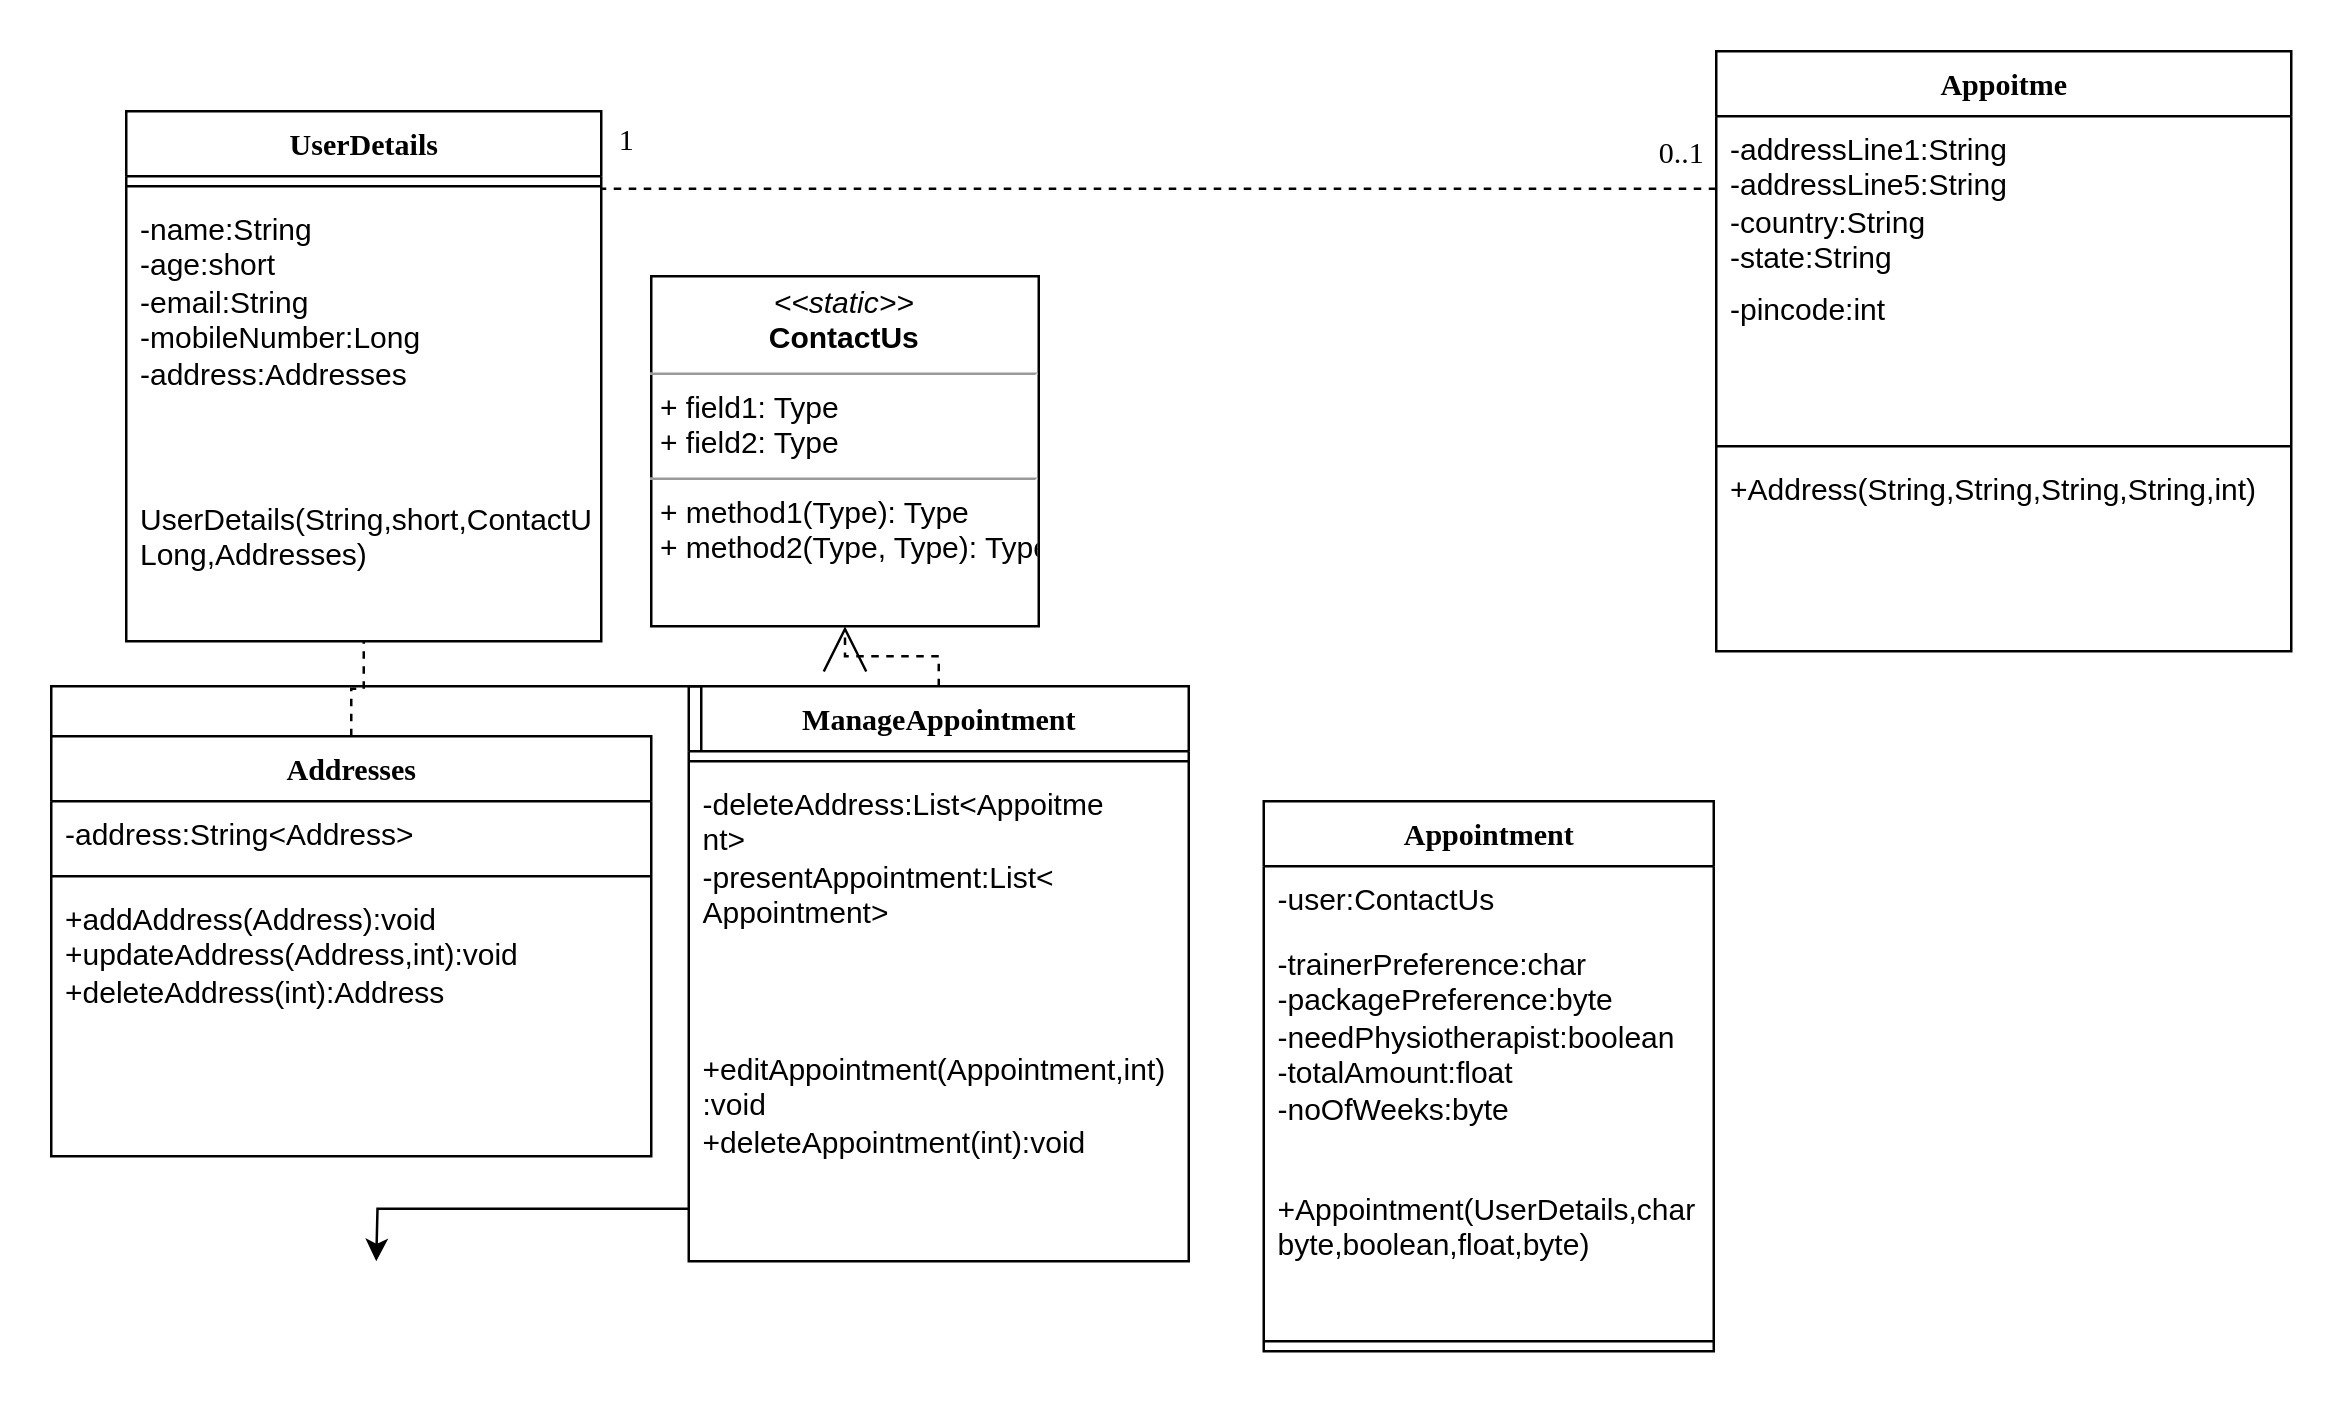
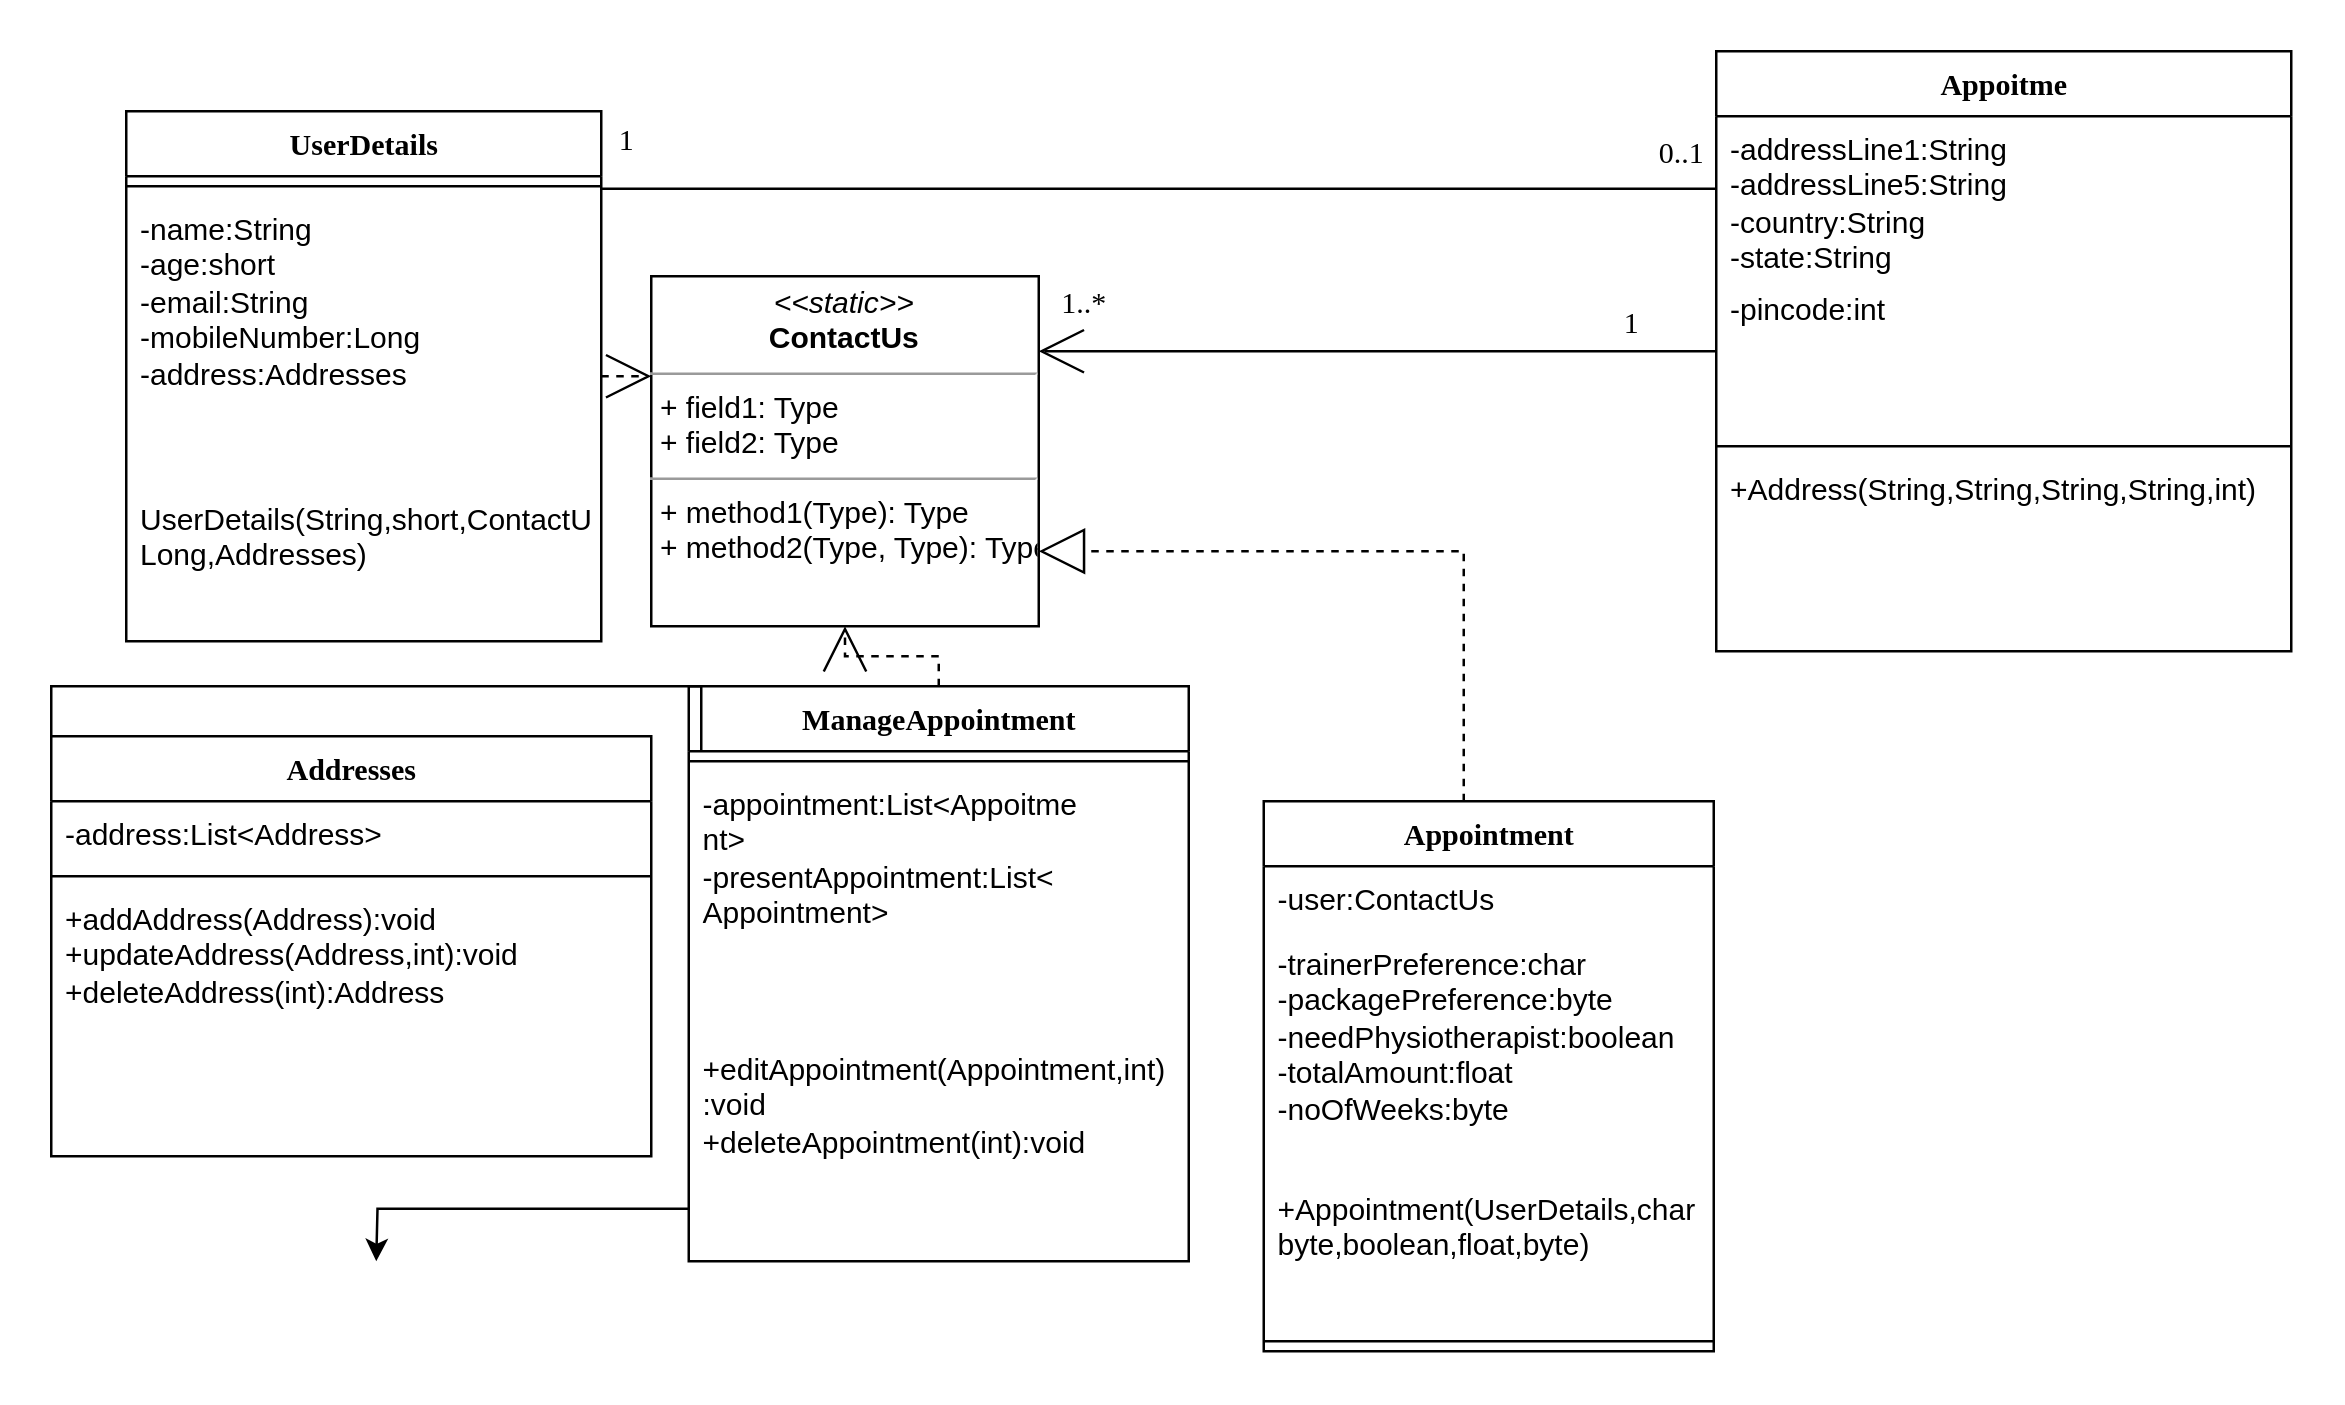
(1159, 189) -> (1159, 189)
none -> (1381, 351)
none -> (623, 376)
none -> (1398, 551)
(351, 712) -> none
(260, 837) -> (243, 837)
(923, 861) -> (907, 861)
